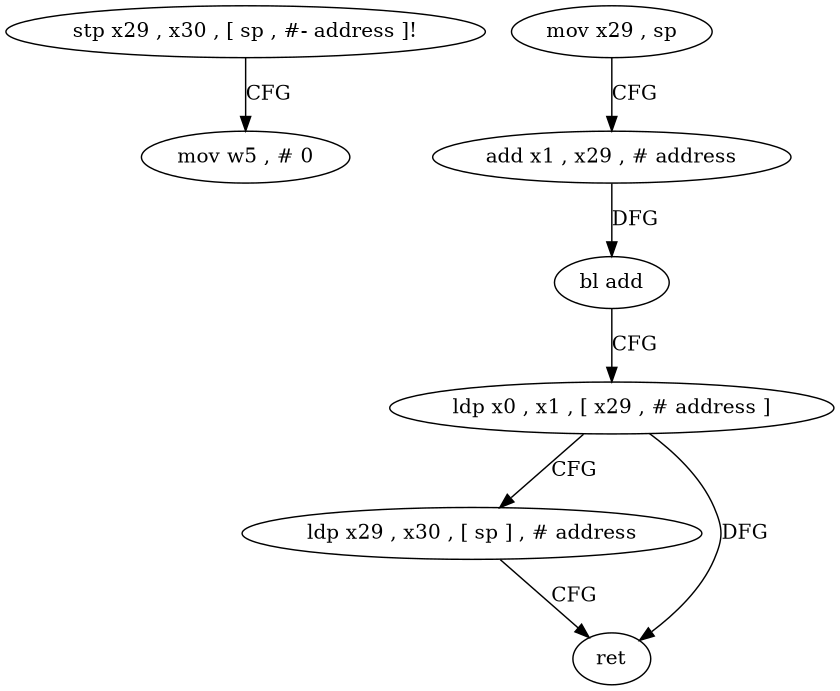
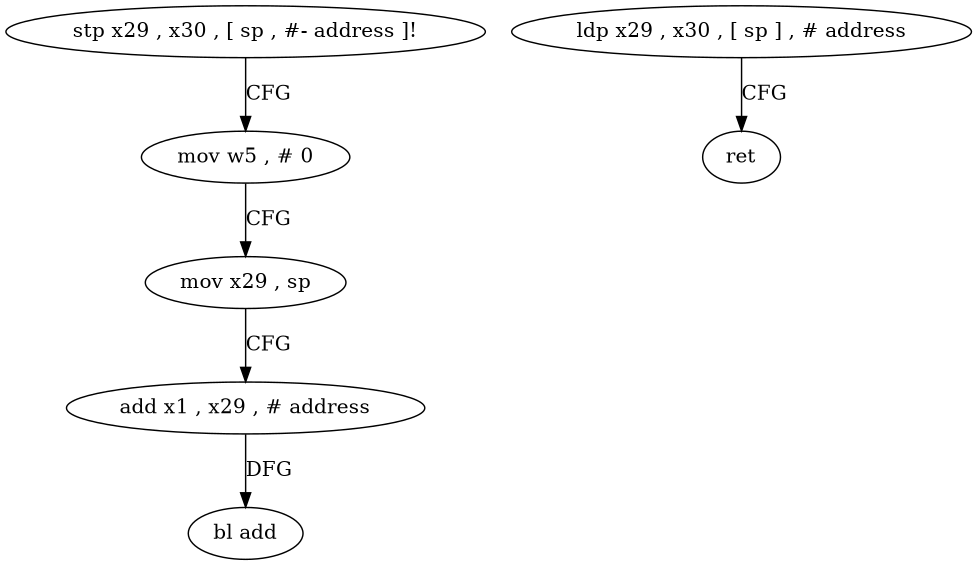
none -> (246, 213)
(612, 408) -> none
